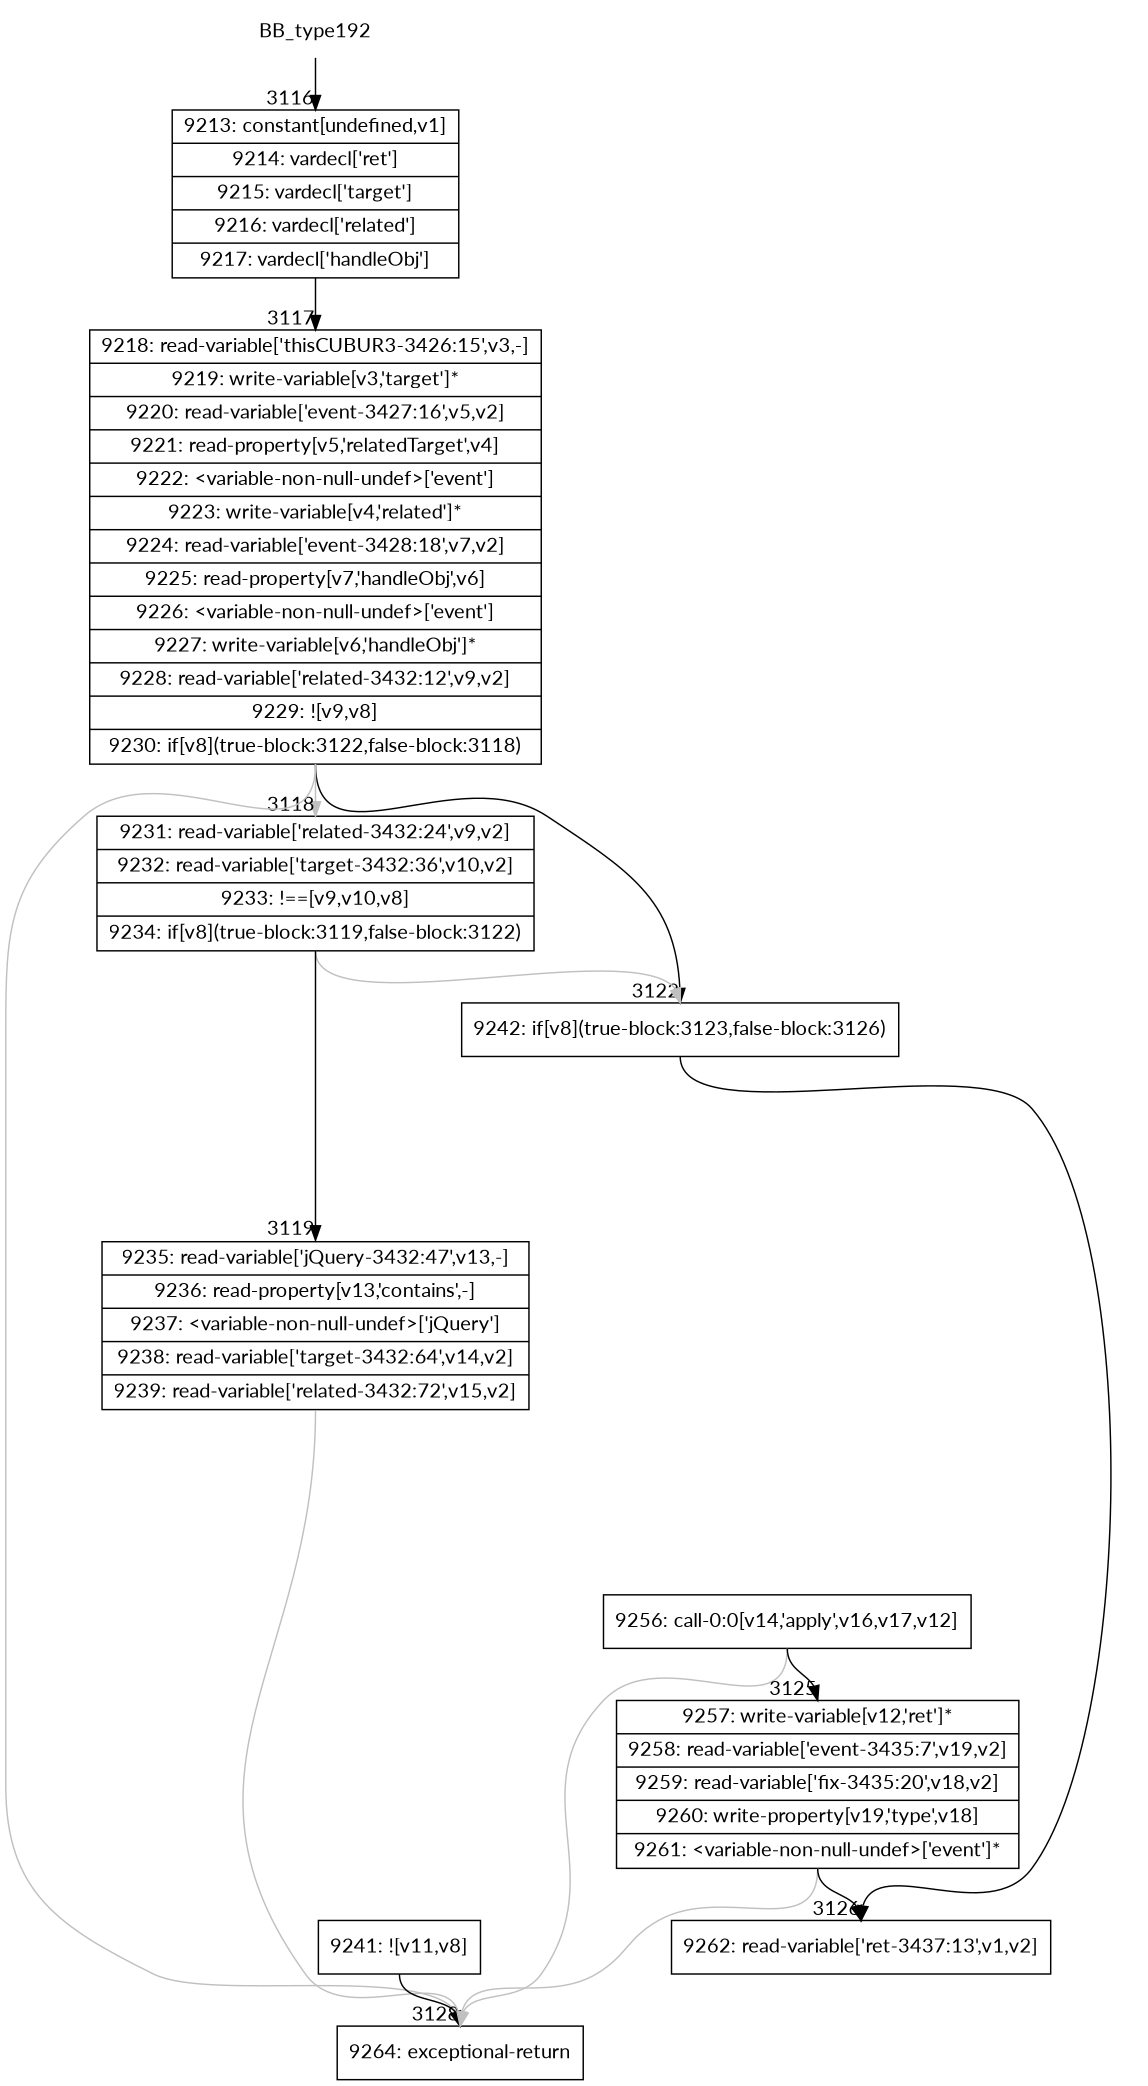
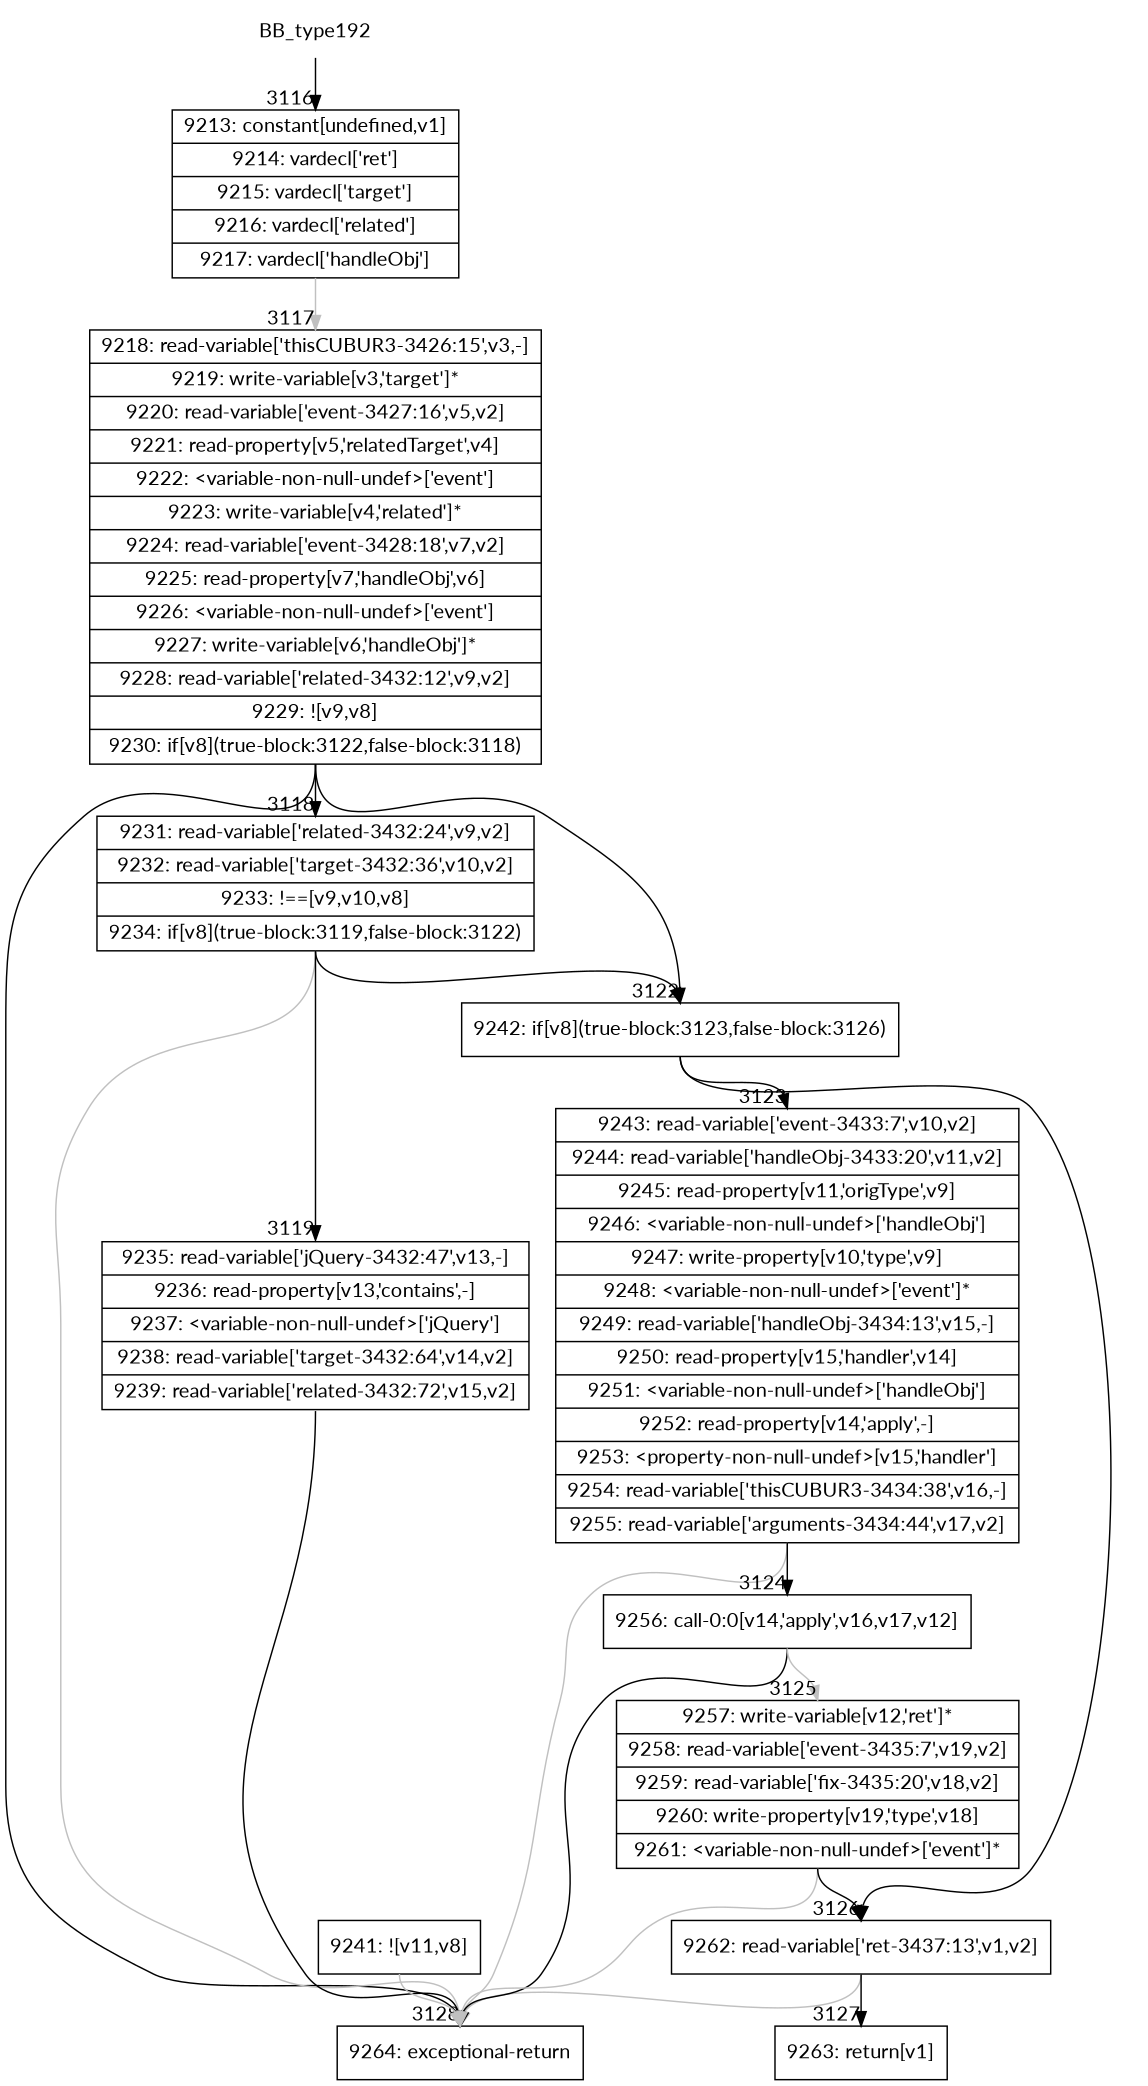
(315, 297) -> (315, 297)
(315, 783) -> (315, 783)
(491, 977) -> (491, 977)
none -> (787, 1326)
(6, 1439) -> (6, 1439)
none -> (61, 1550)
(797, 1670) -> (797, 1670)
(567, 1774) -> (567, 1774)
(244, 1779) -> (244, 1779)
(423, 1998) -> (423, 1998)
none -> (668, 2001)
none -> (861, 2053)
